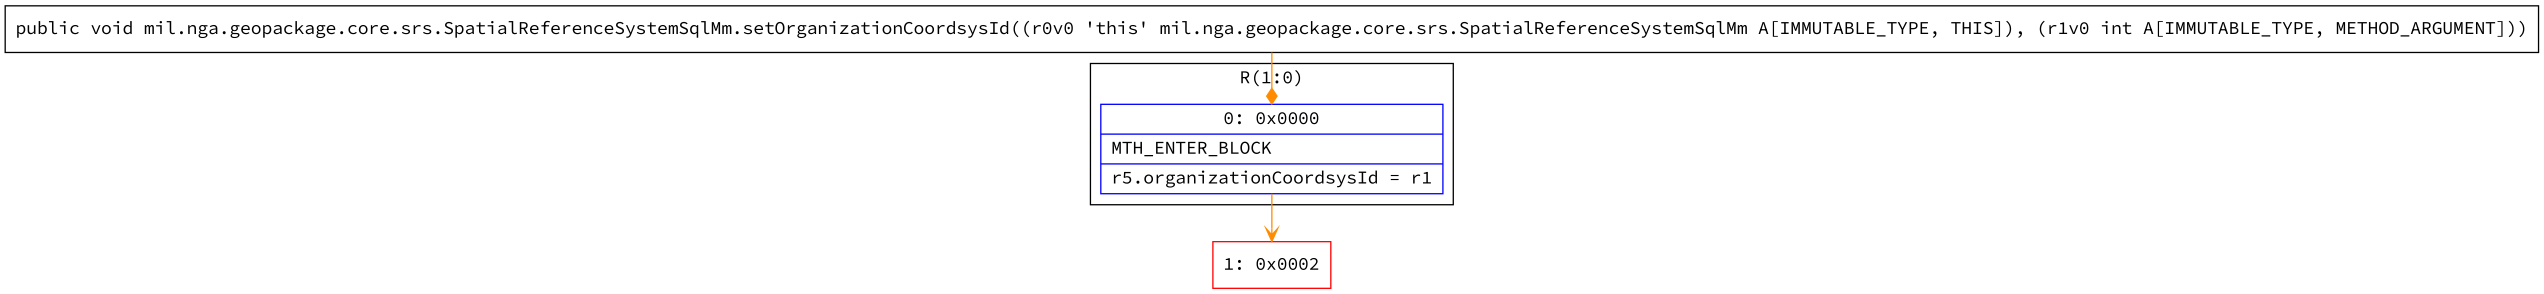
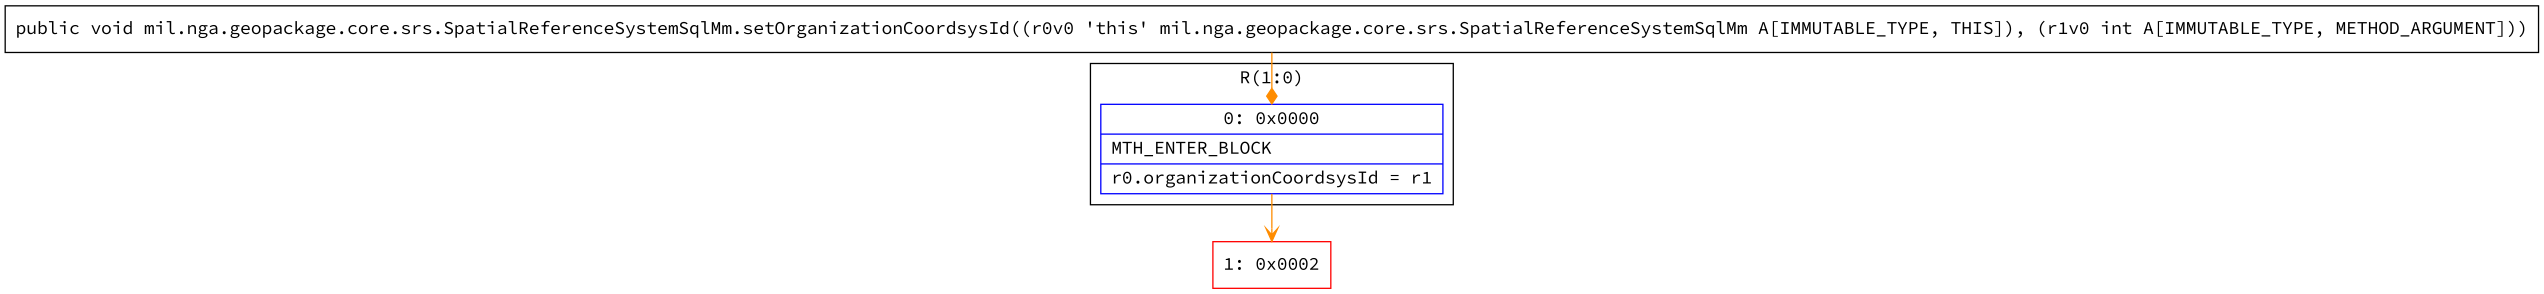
(1272, 178) -> (1272, 178)
